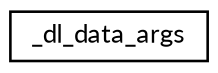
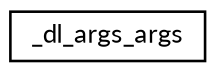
(109, 36) -> (108, 36)
